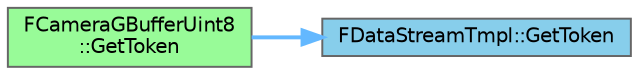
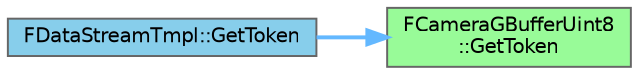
(277, 37) -> (342, 37)
